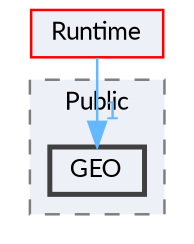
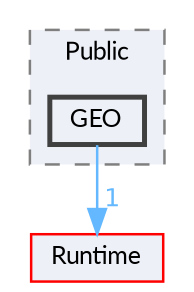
(97, 96) -> (97, 180)
